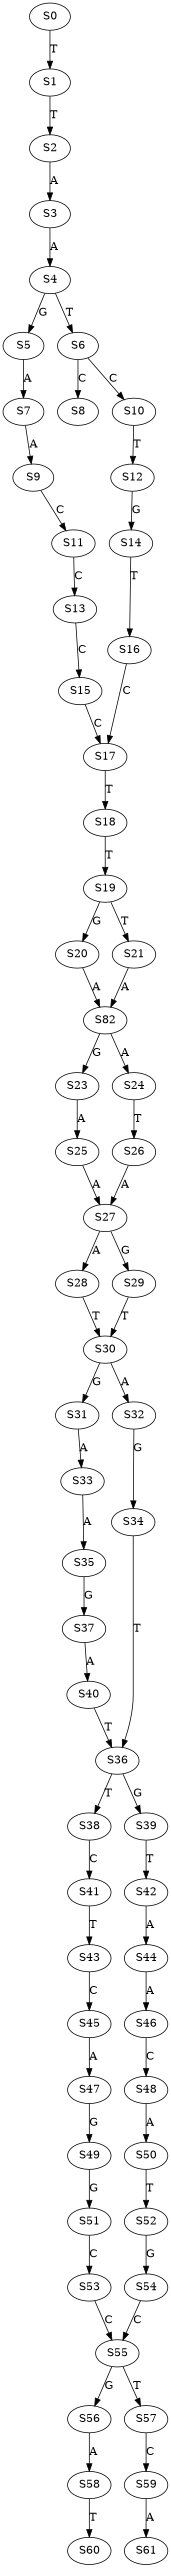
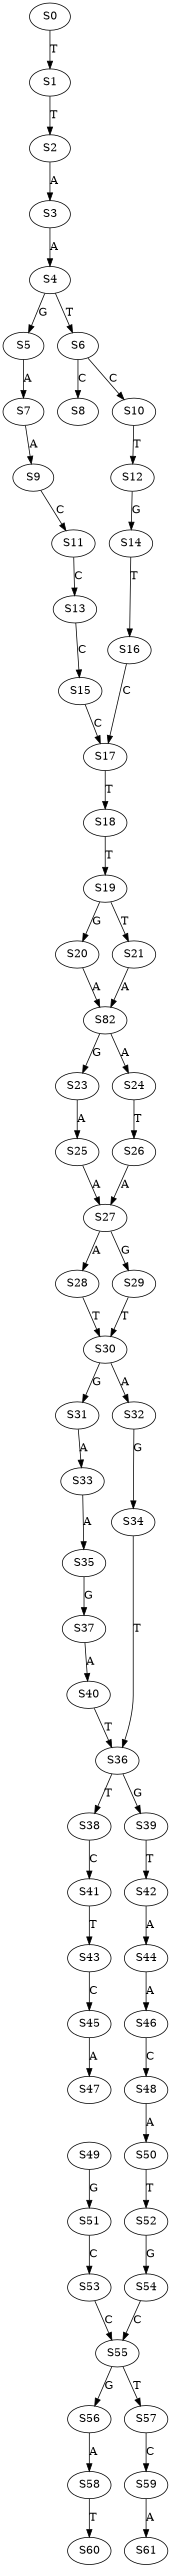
(89, 2119) -> none
